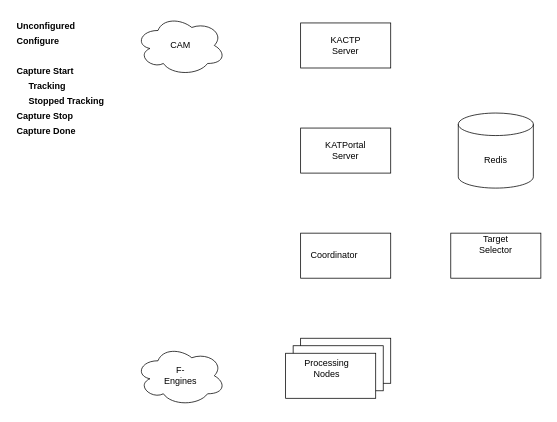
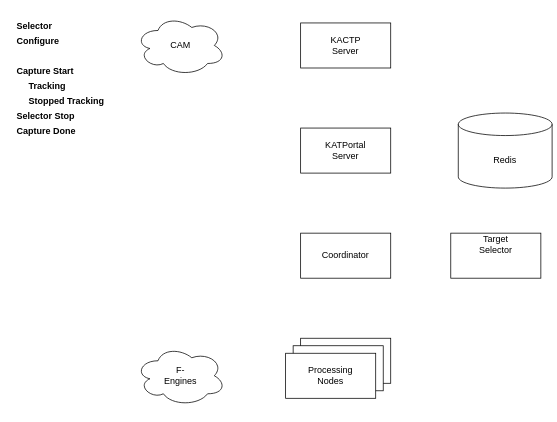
(46, 26) -> (36, 26)
(46, 116) -> (47, 116)
(495, 150) -> (505, 150)
(334, 255) -> (345, 255)
(327, 368) -> (330, 375)
